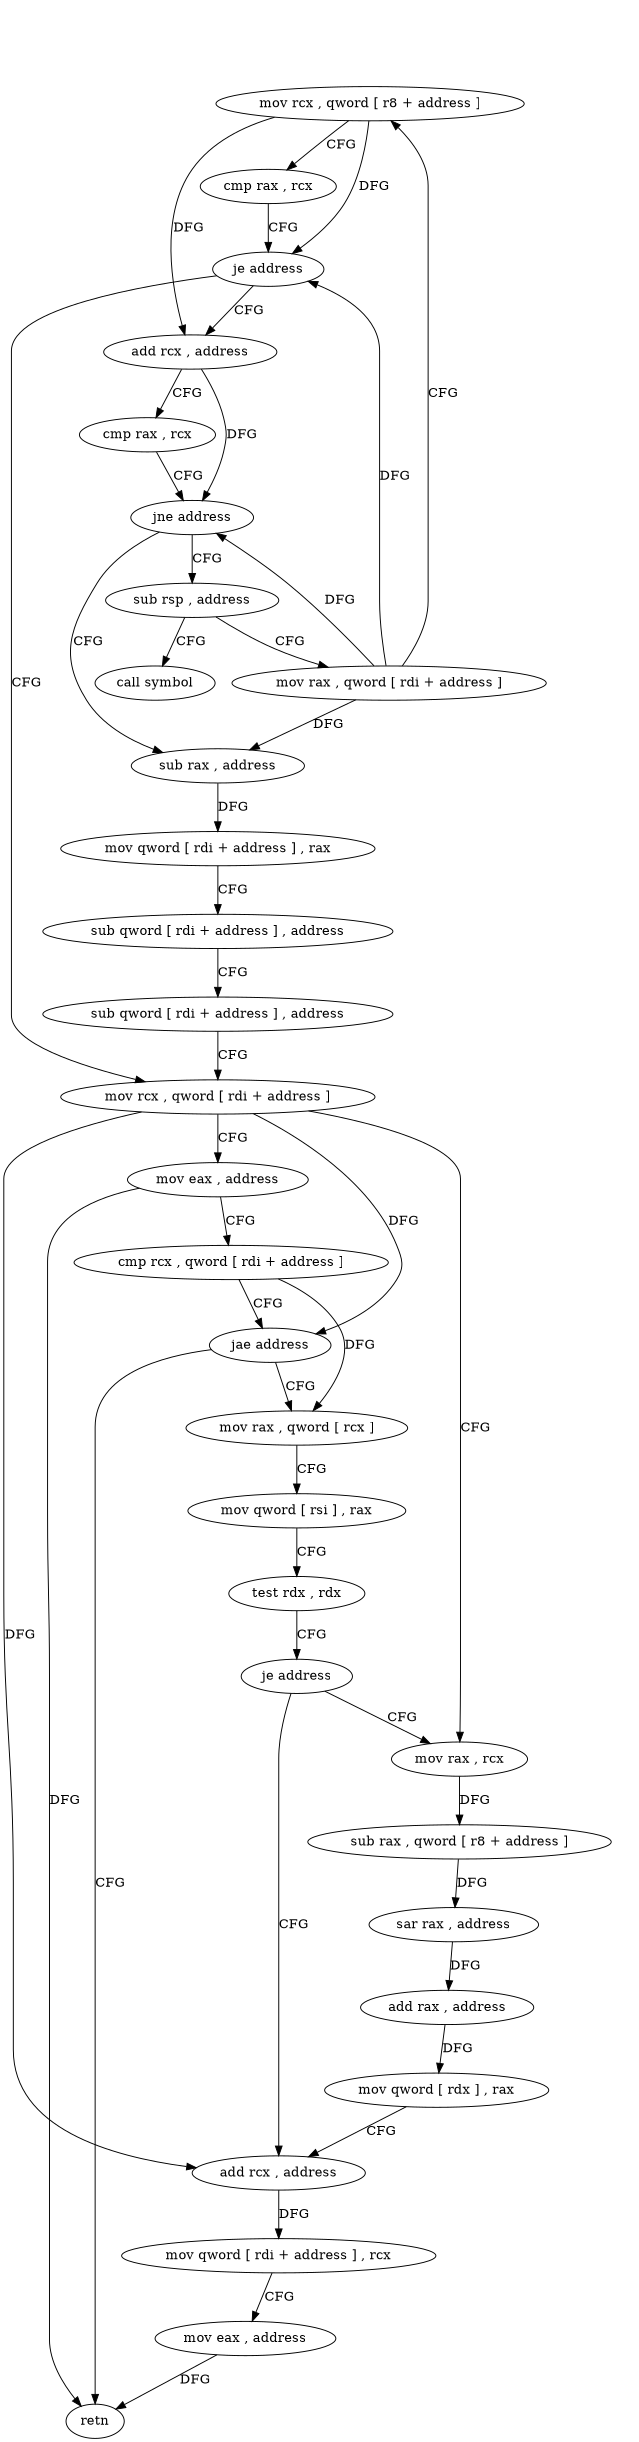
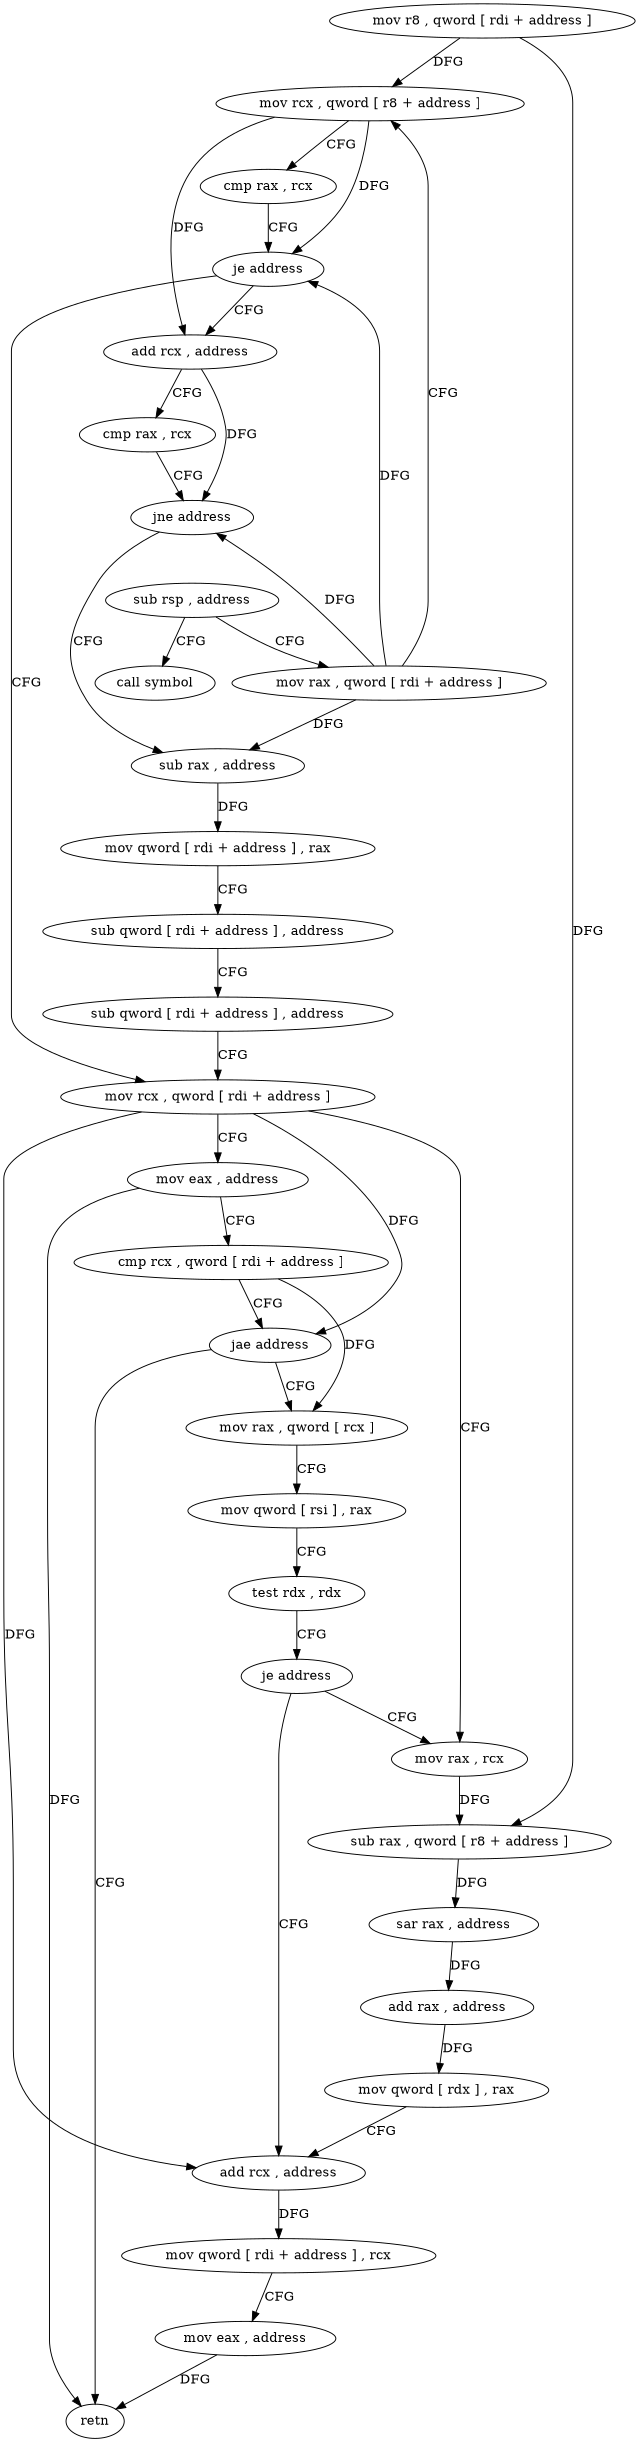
none -> (482, 21)
(192, 554) -> none
